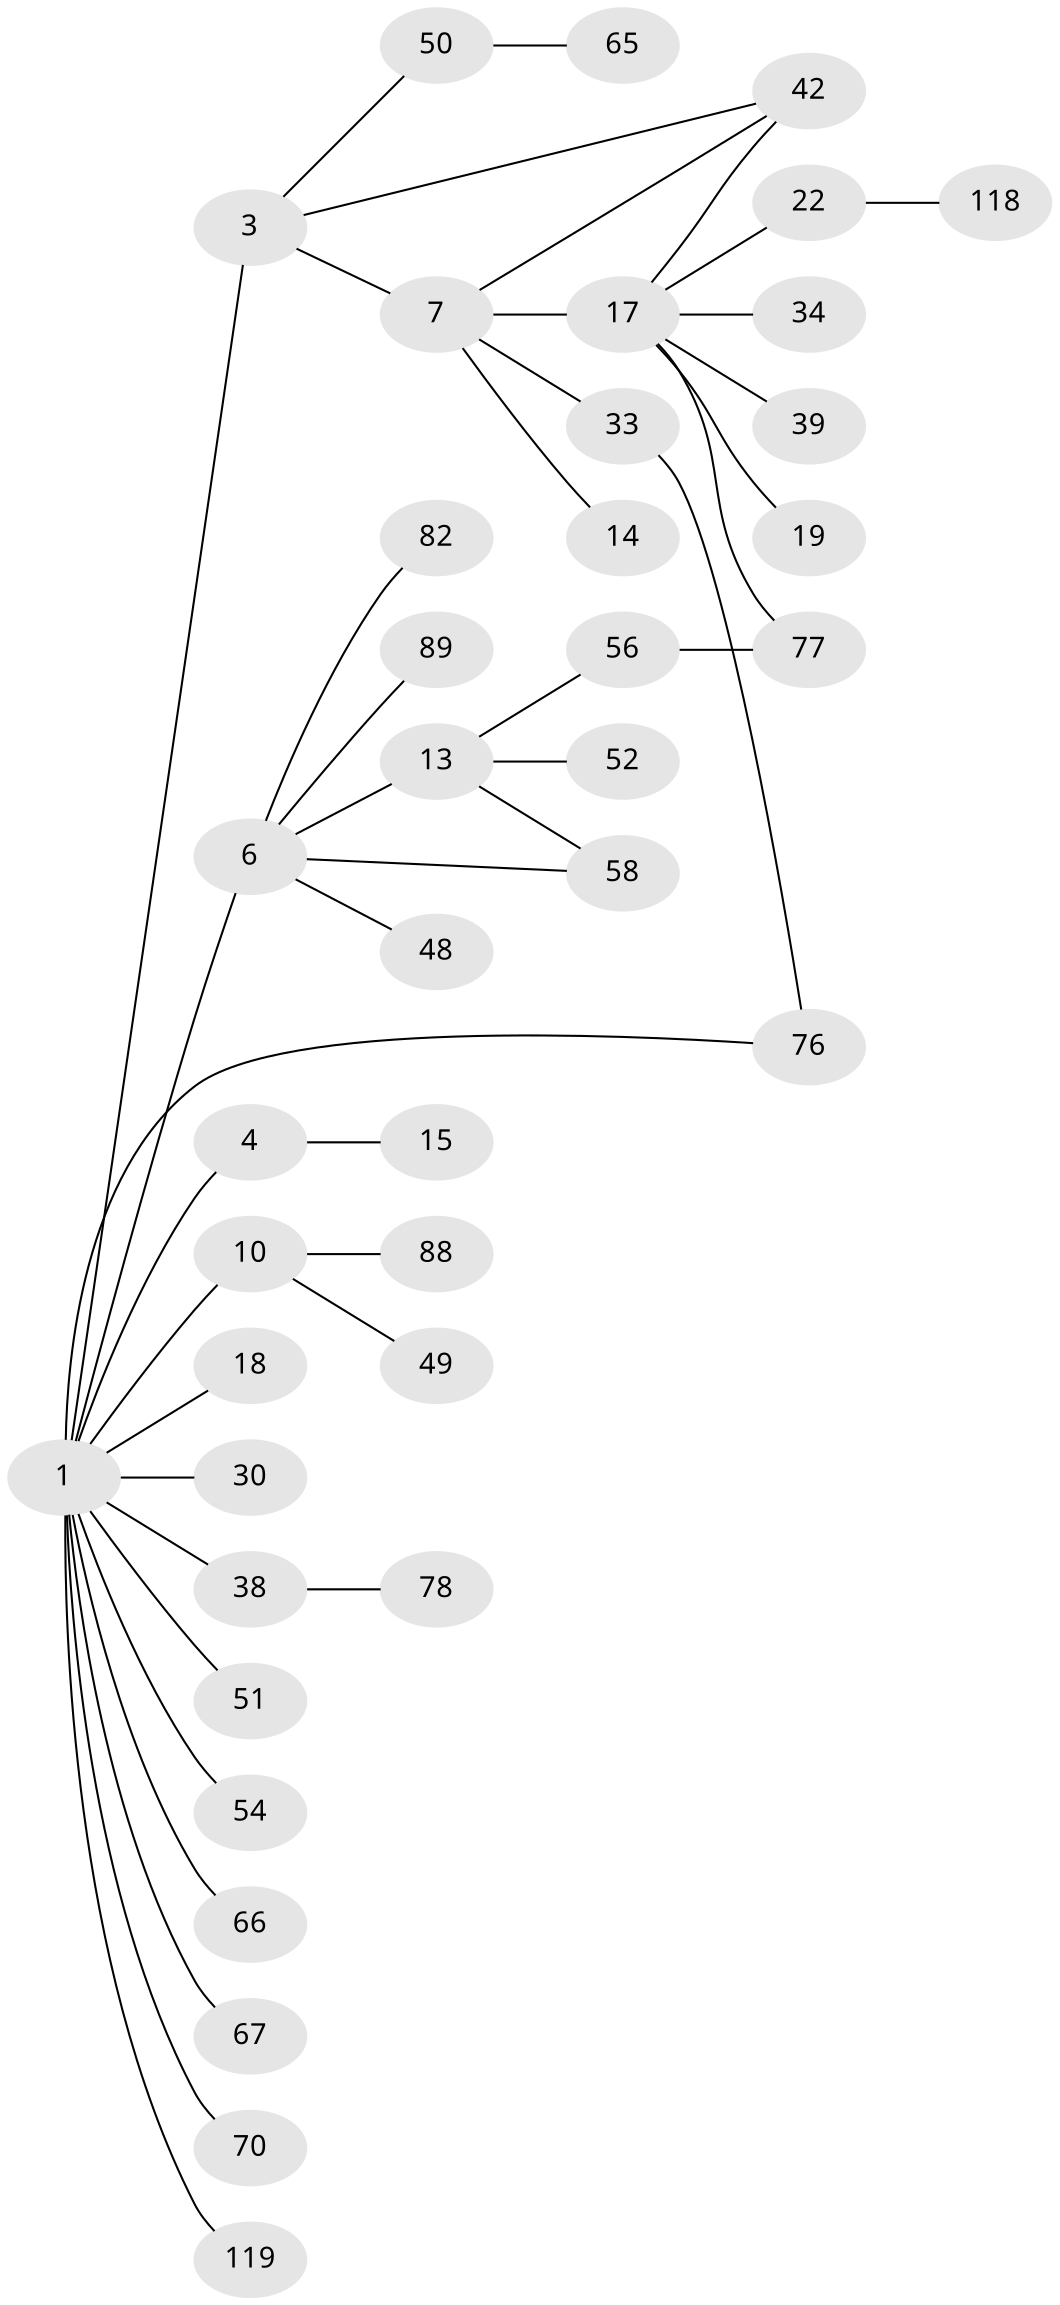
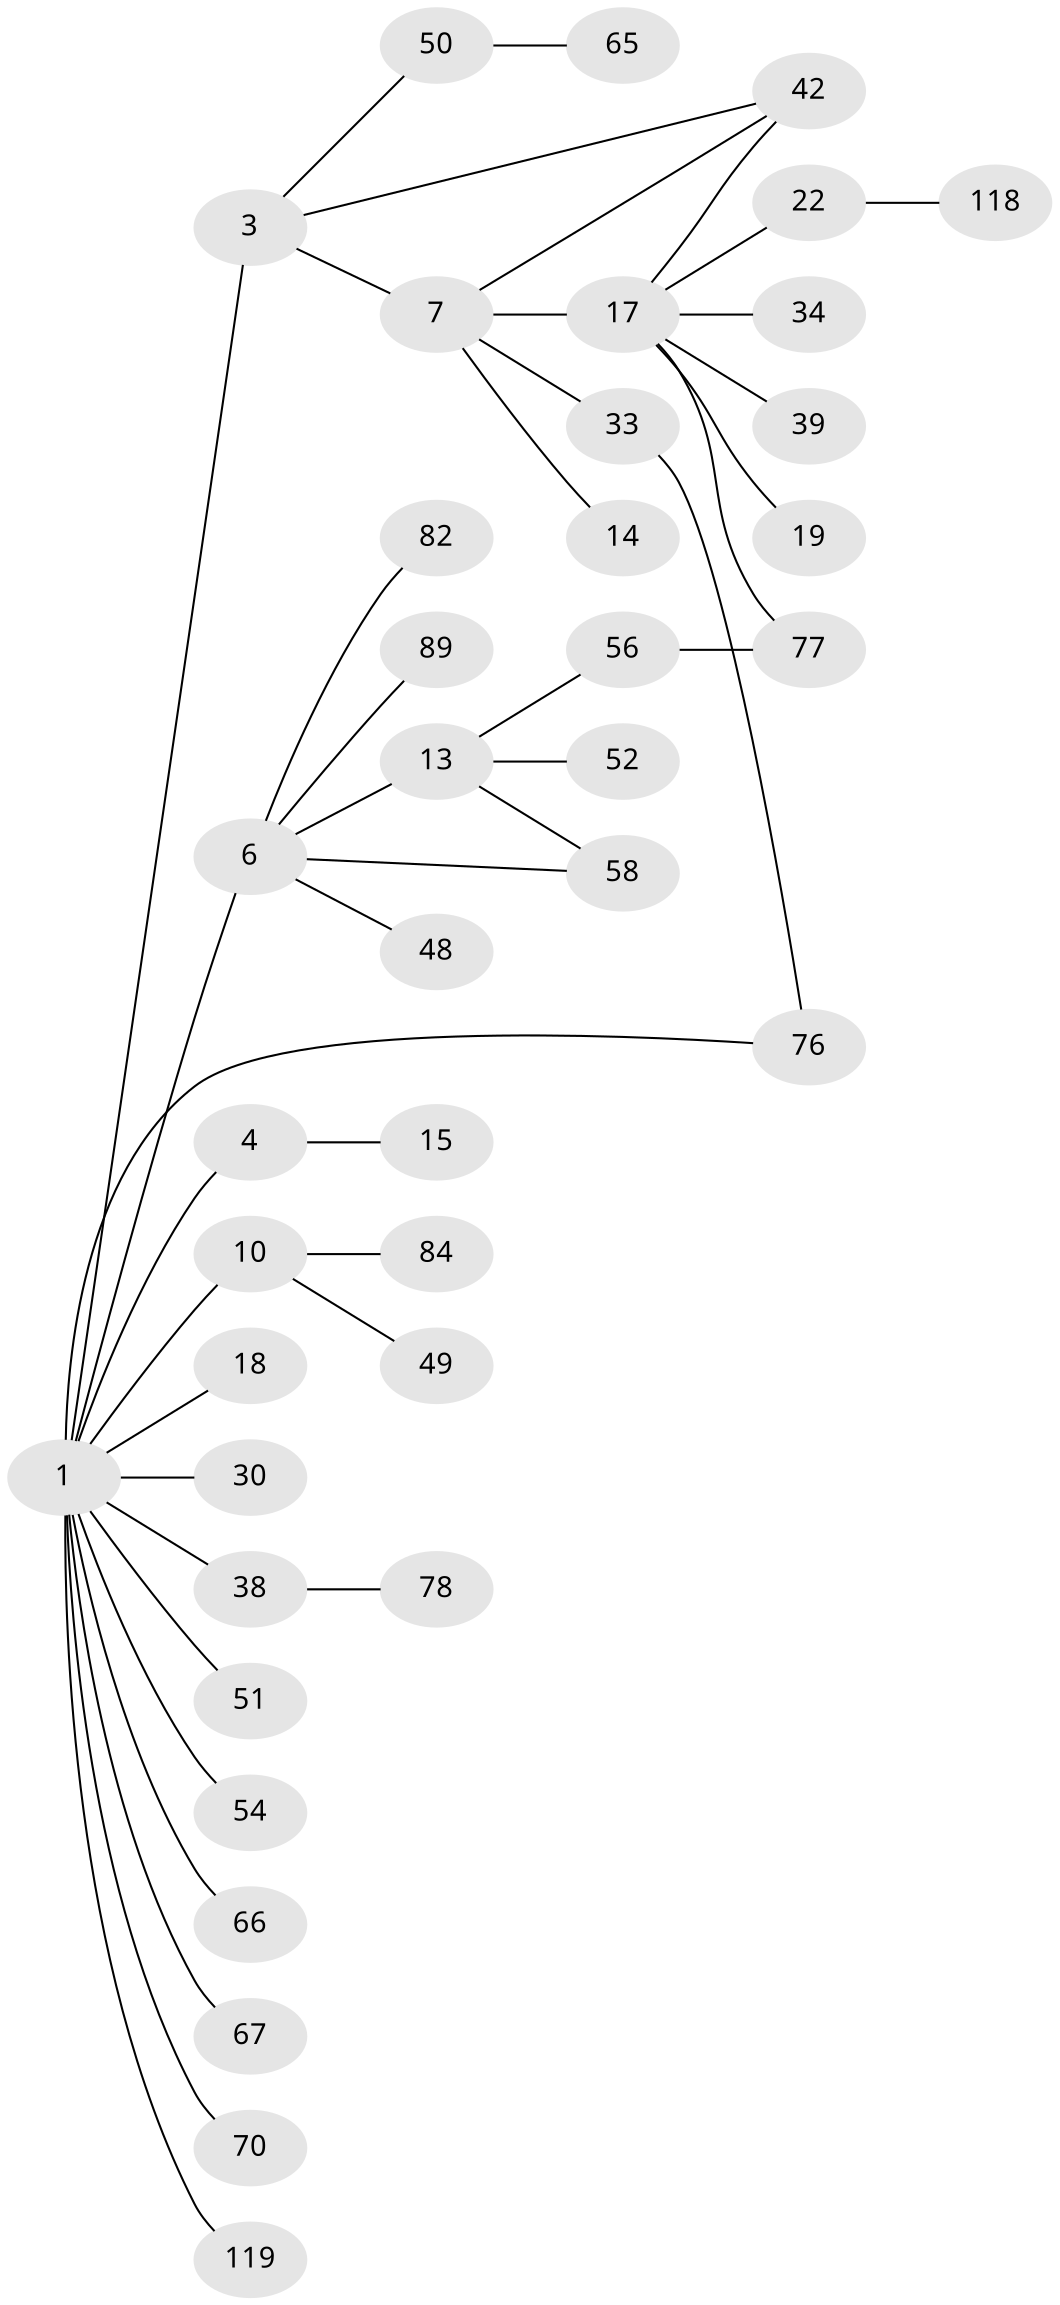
(437, 1254) -> (437, 1254)
